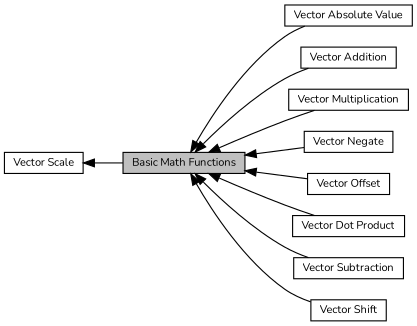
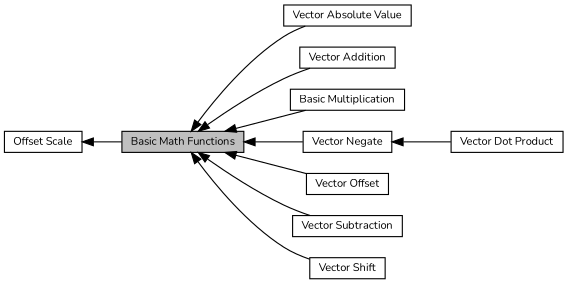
(349, 100) -> (347, 100)
(44, 163) -> (43, 142)
(266, 198) -> (427, 142)
